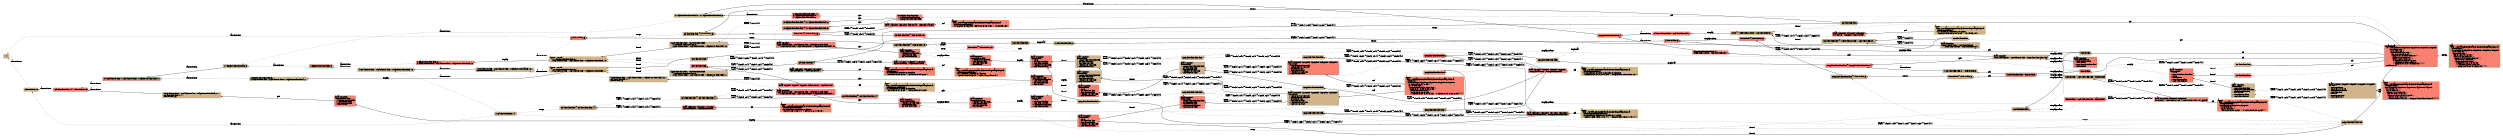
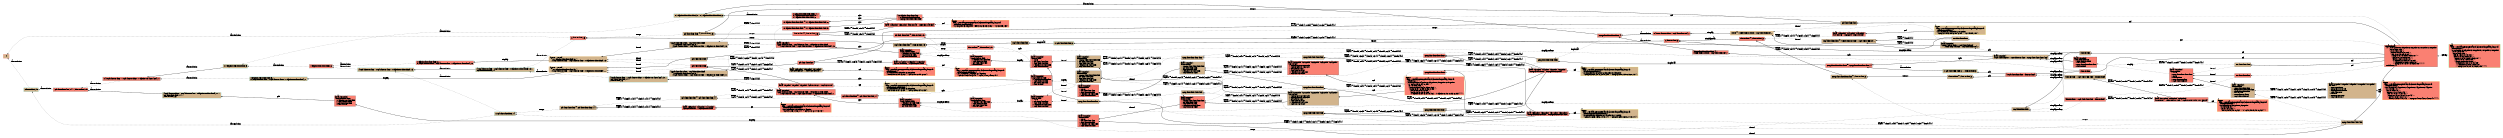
(1710, 39) -> (1710, 39)
(780, 98) -> (780, 98)
